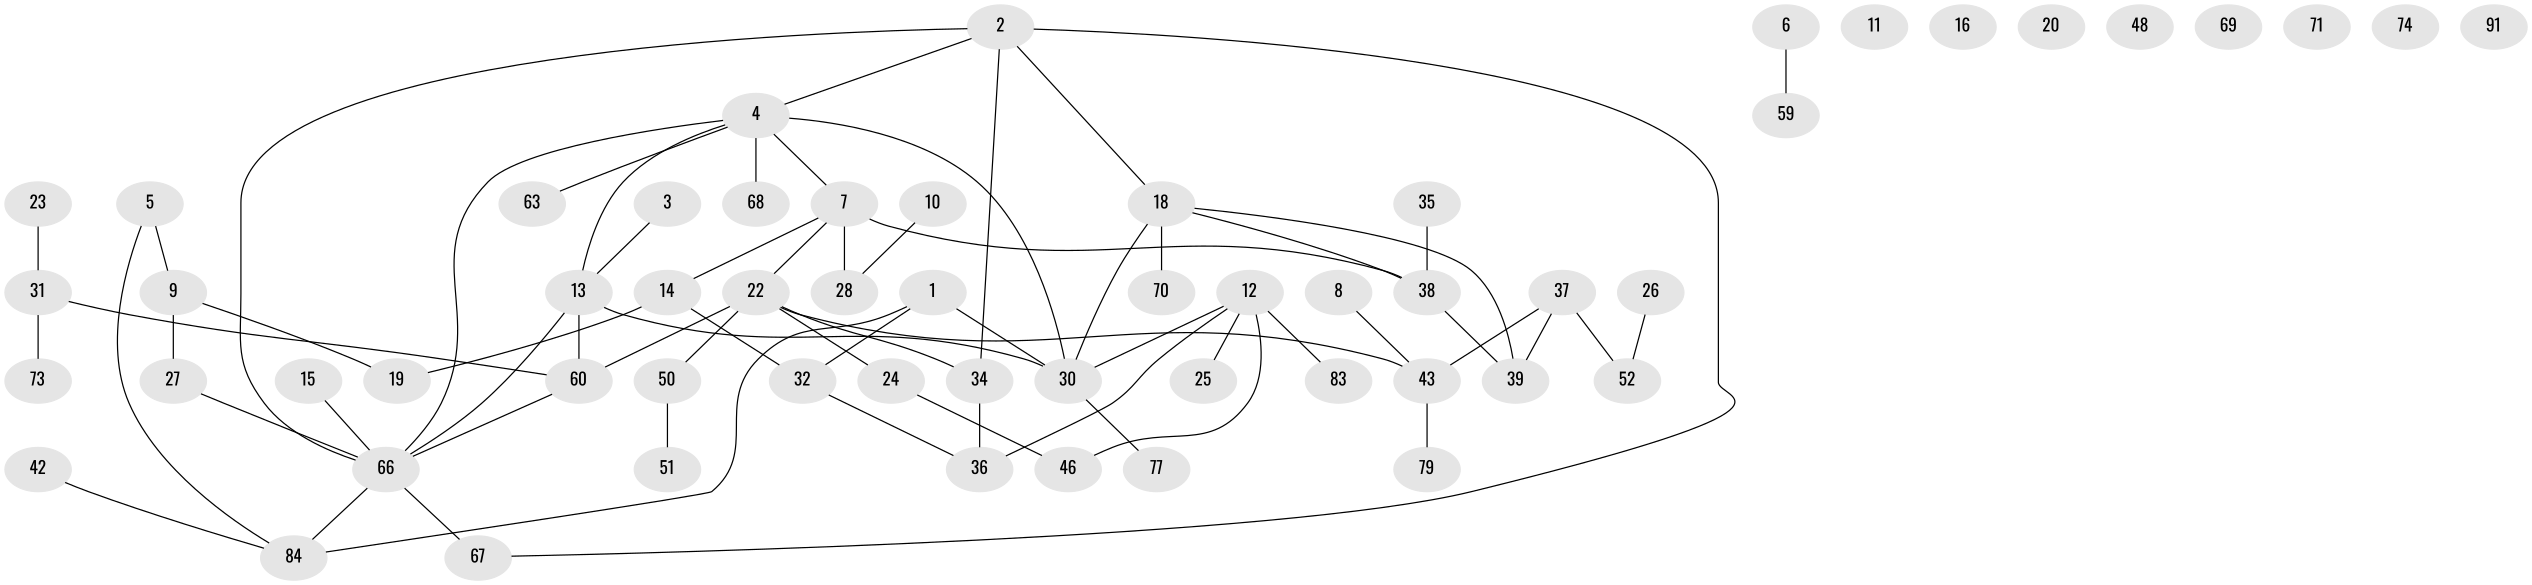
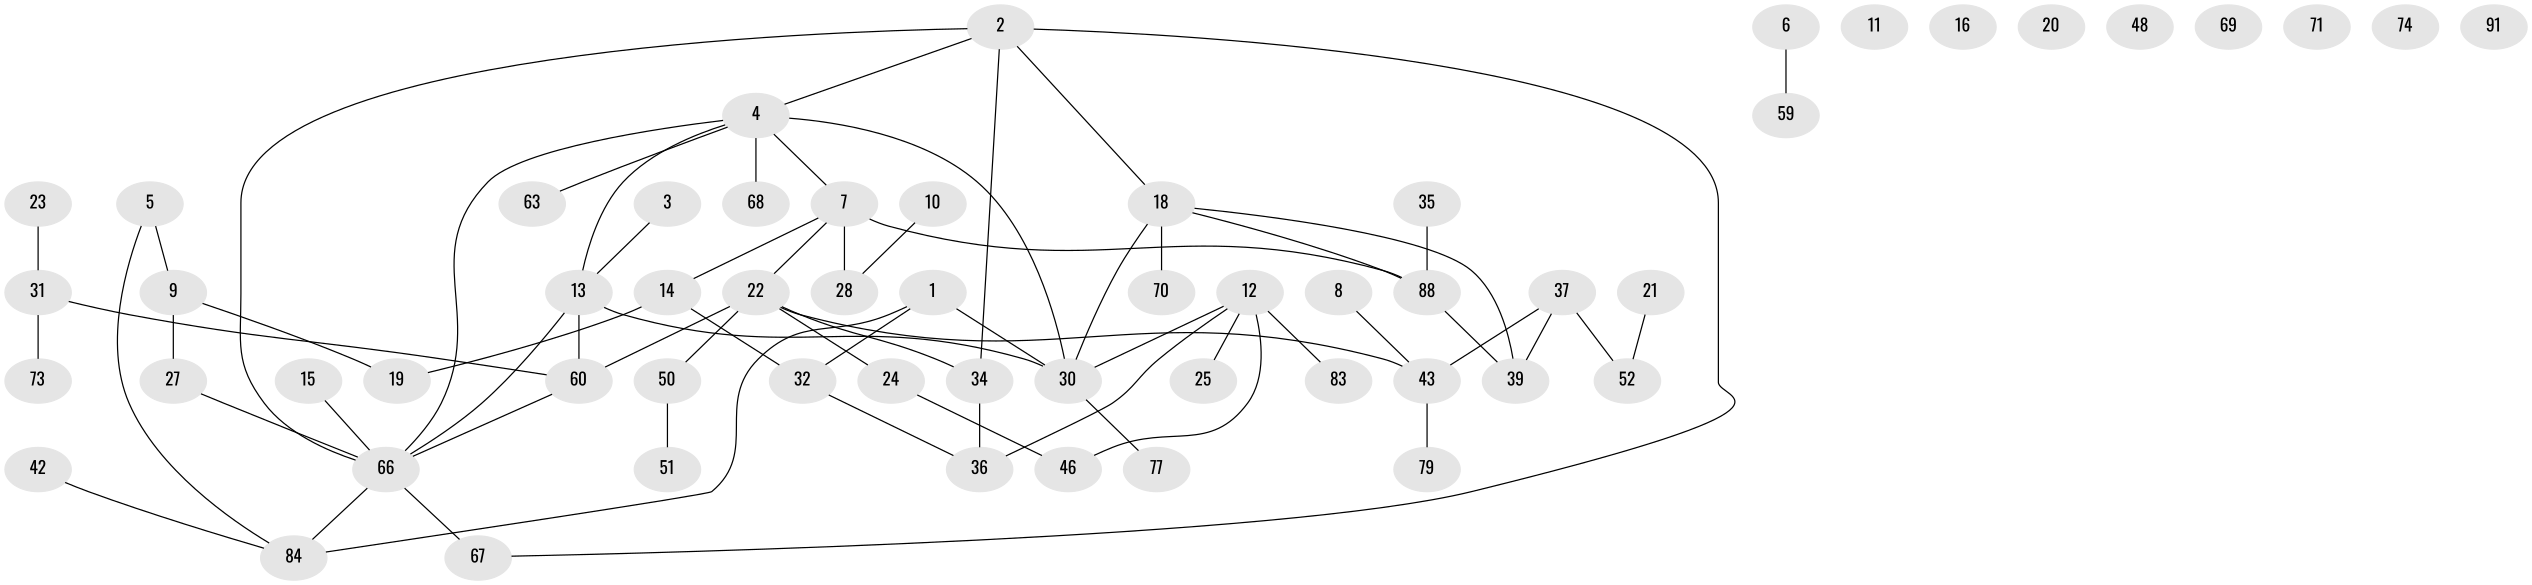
(1427, 293) -> (1427, 293)
(1651, 293) -> (1651, 293)
